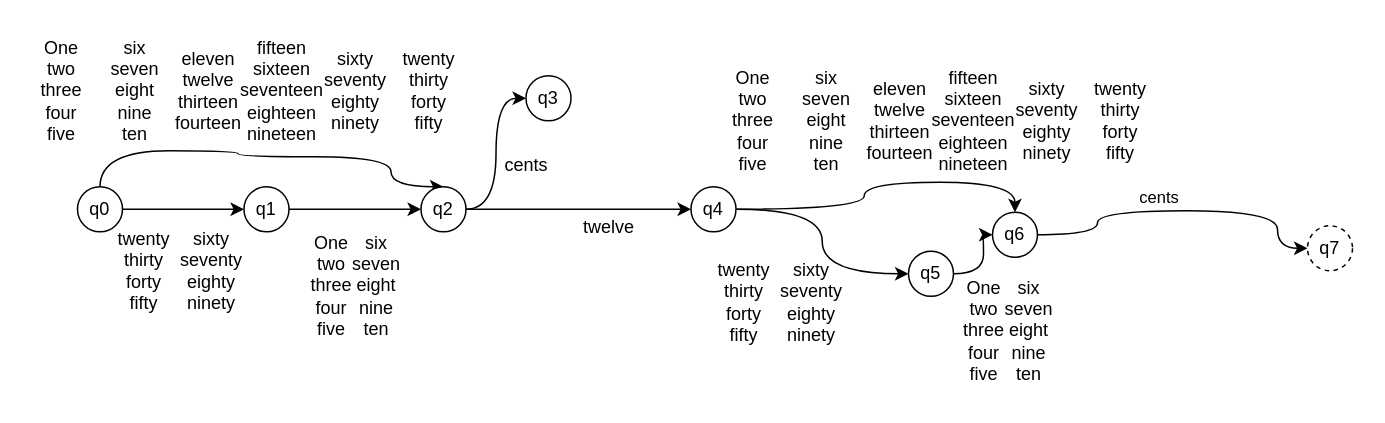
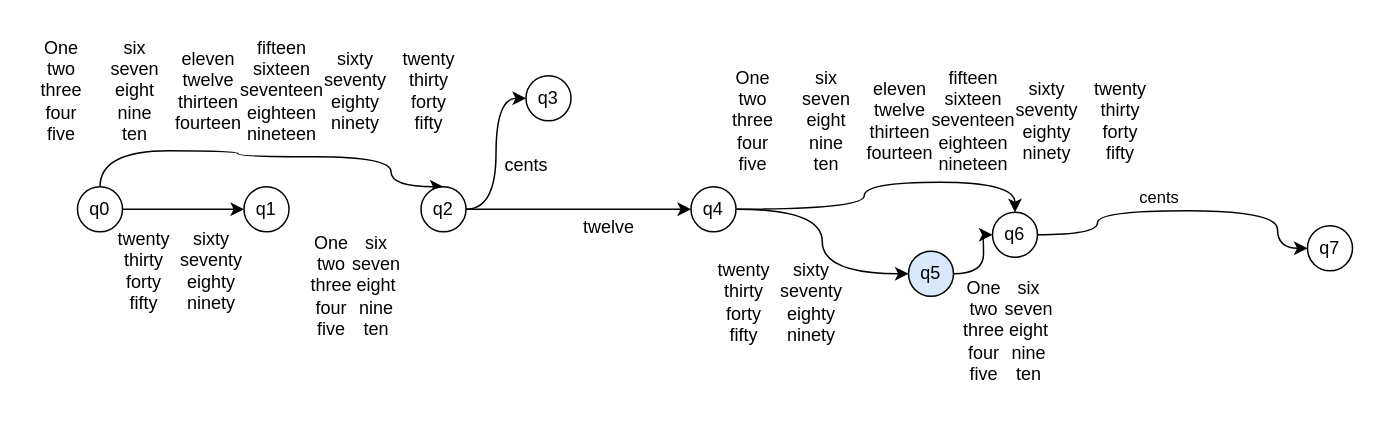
(351, 209) -> none
(1330, 248) -> (1330, 248)
(931, 274) -> (931, 274)
